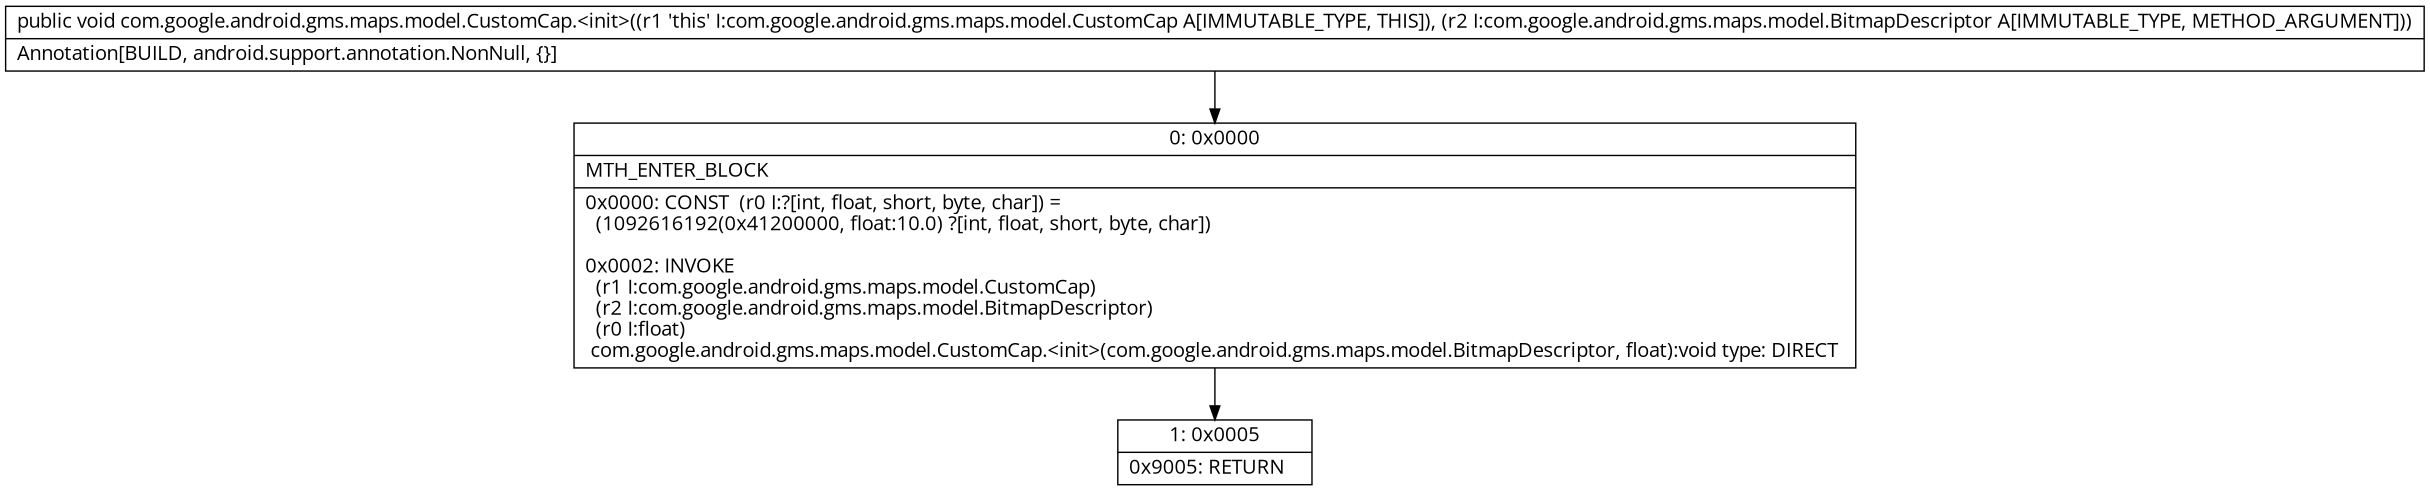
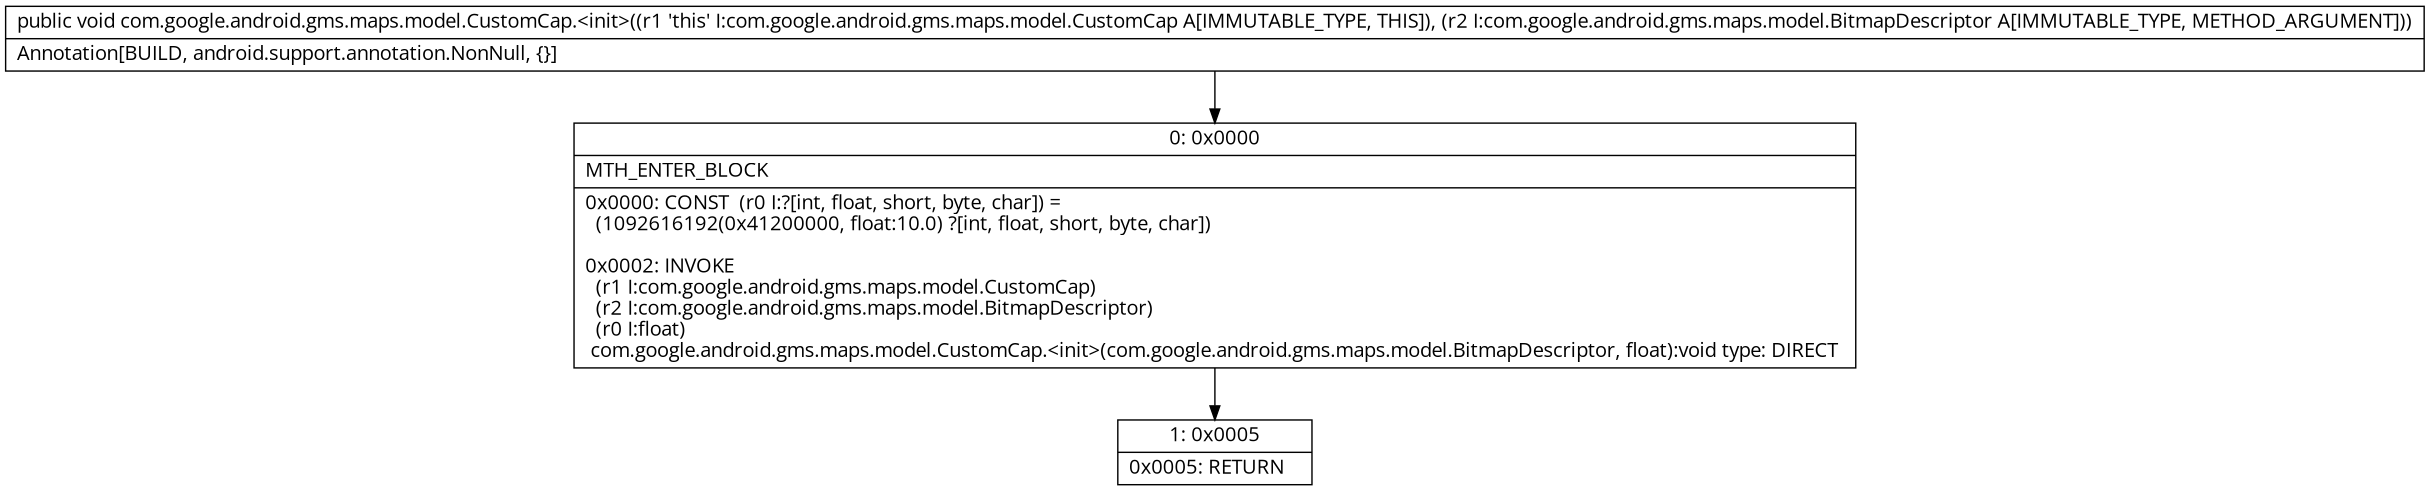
(1215, 468) -> (1215, 468)
